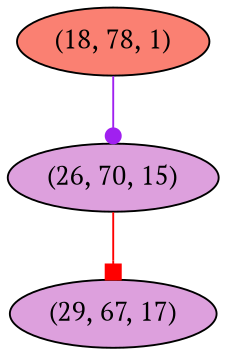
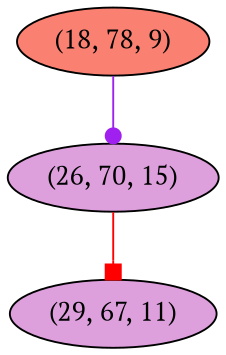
(113, 42) -> (113, 42)
(113, 314) -> (113, 314)
